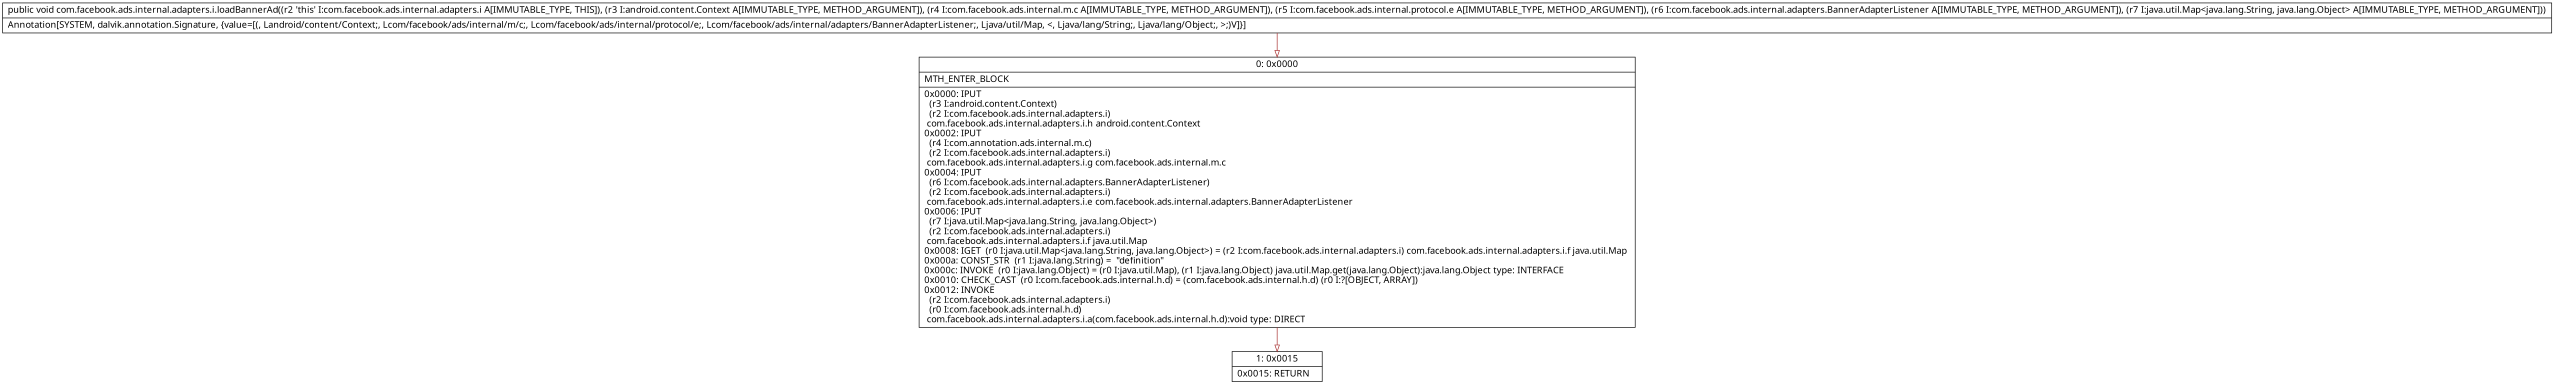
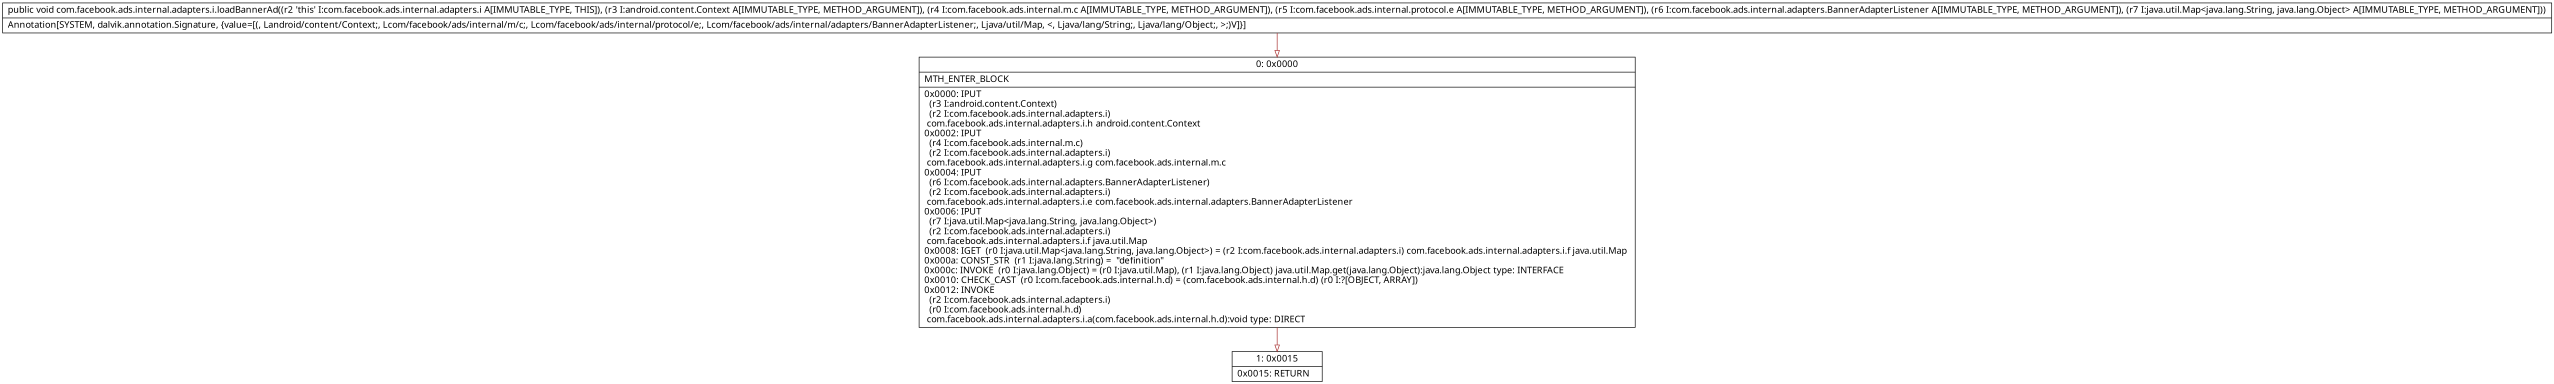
(1008, 143) -> (1004, 143)
